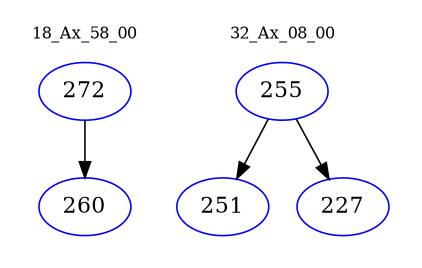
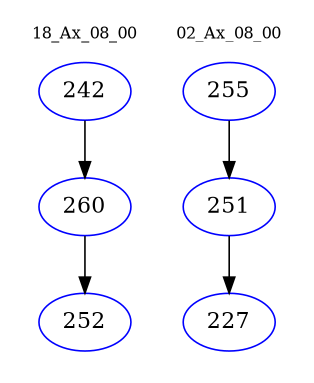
(85, 34) -> (85, 34)
(283, 34) -> (229, 34)
(85, 91) -> (85, 91)
(309, 142) -> (229, 257)
none -> (85, 322)
